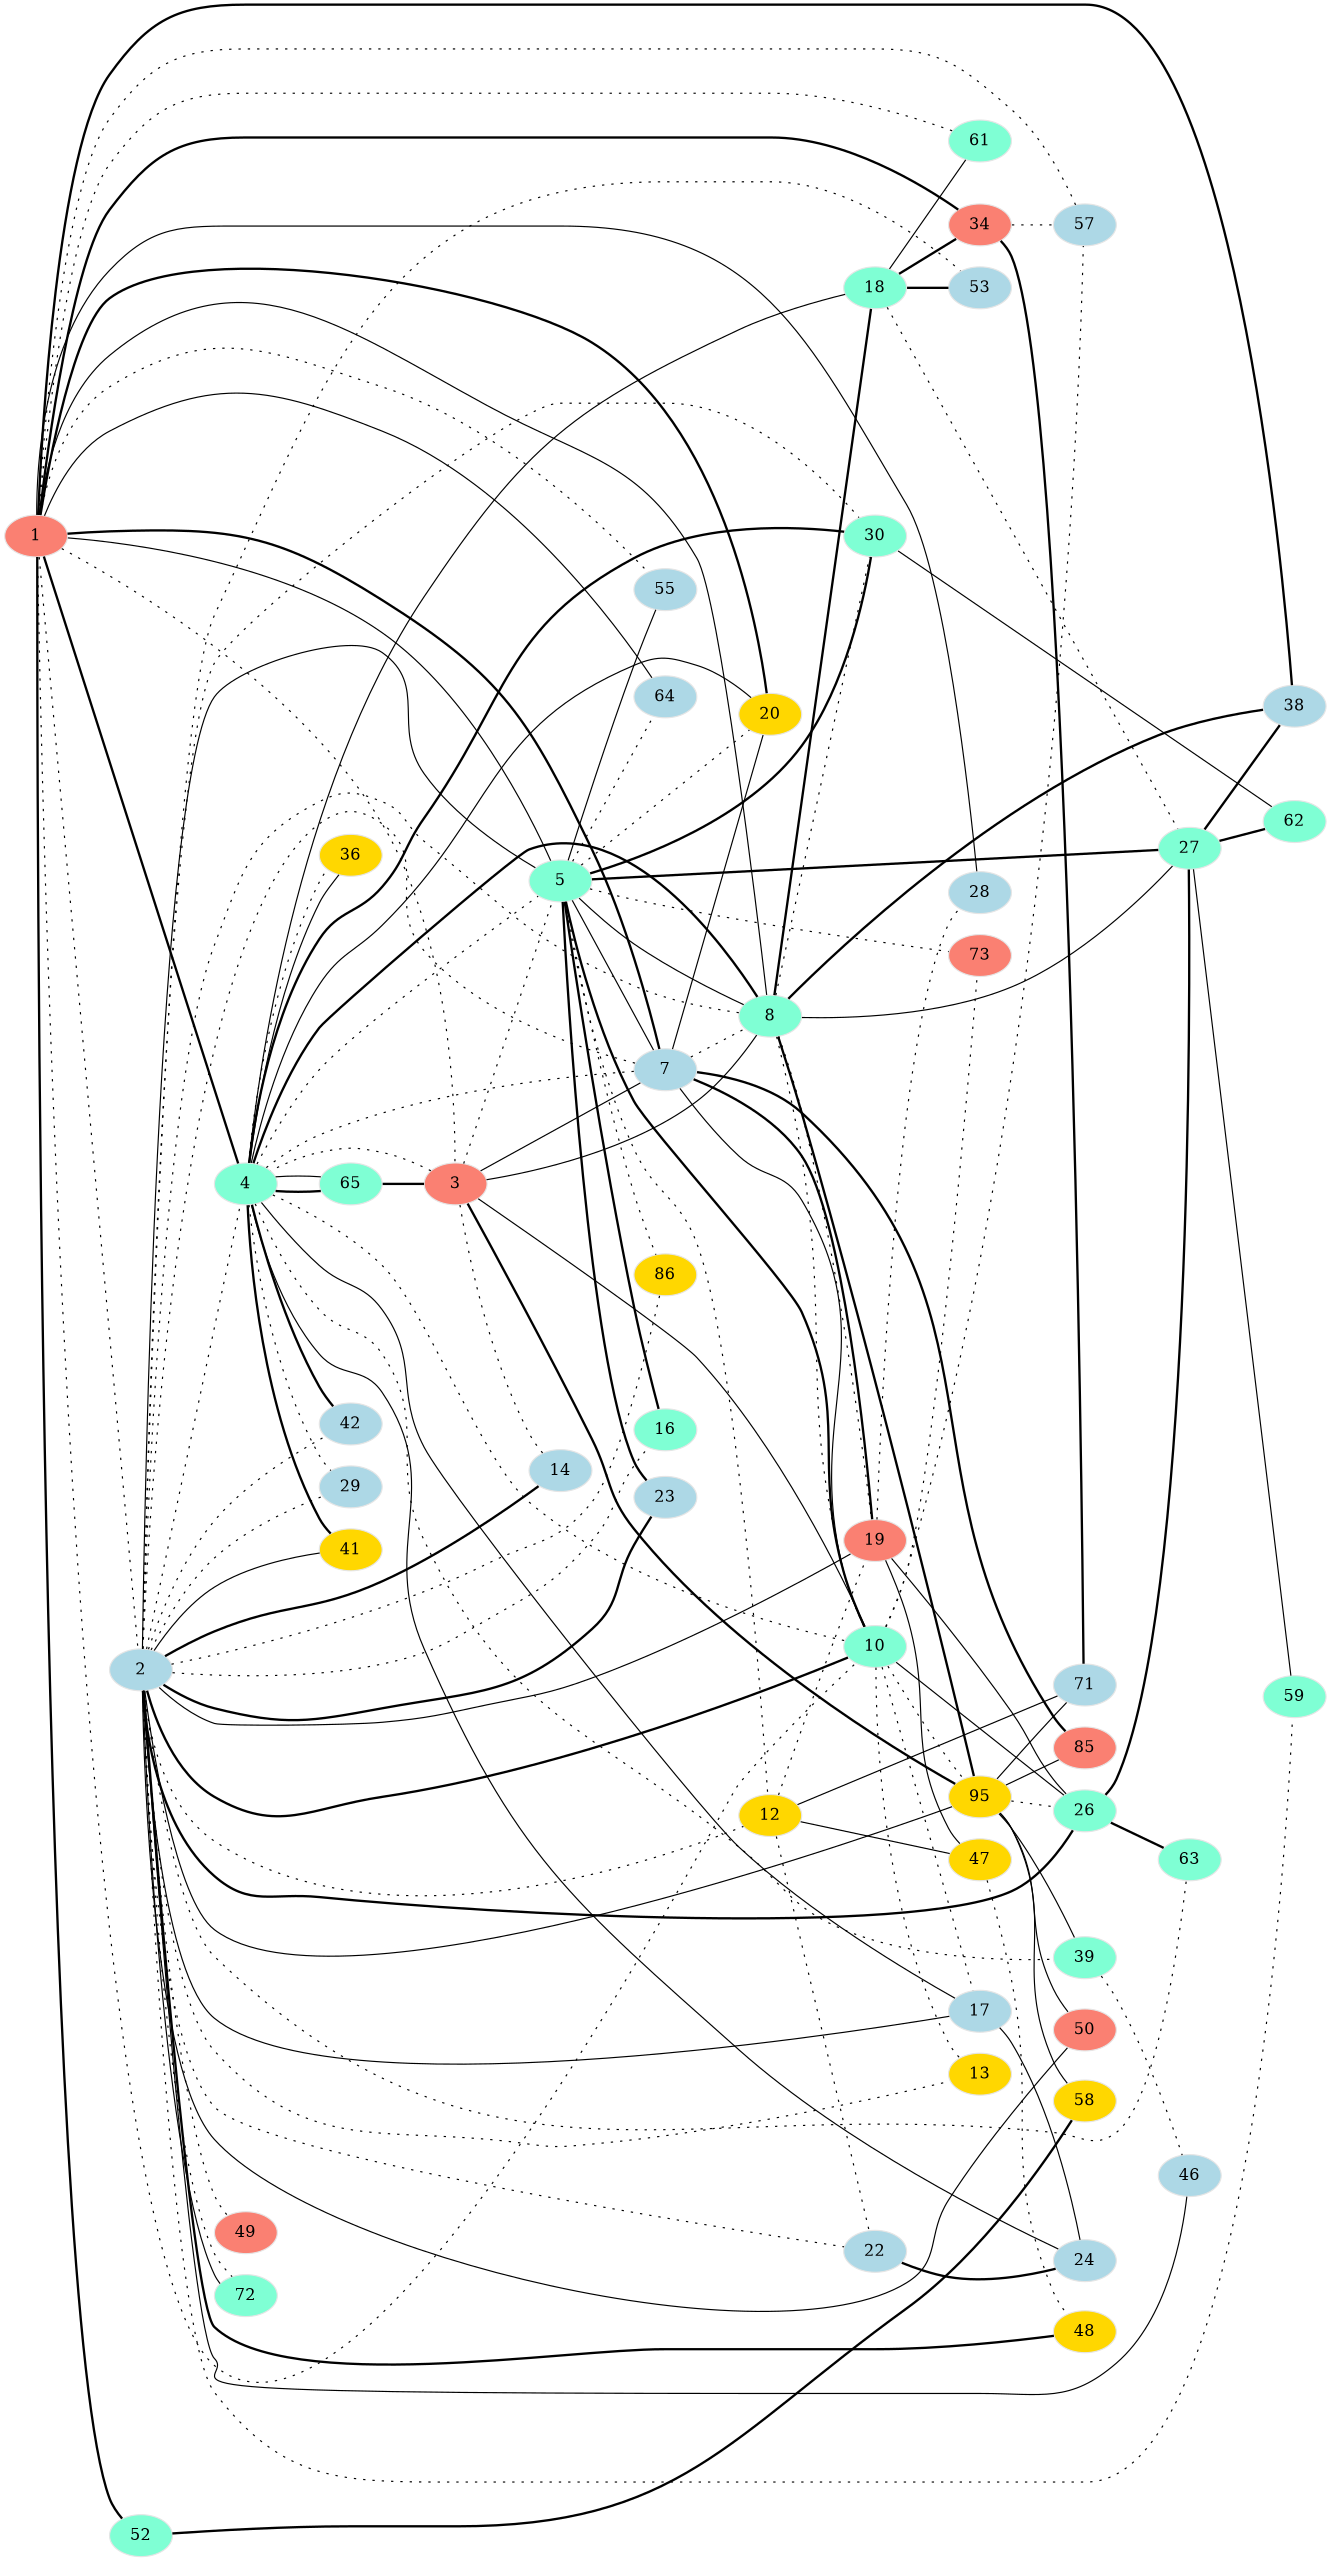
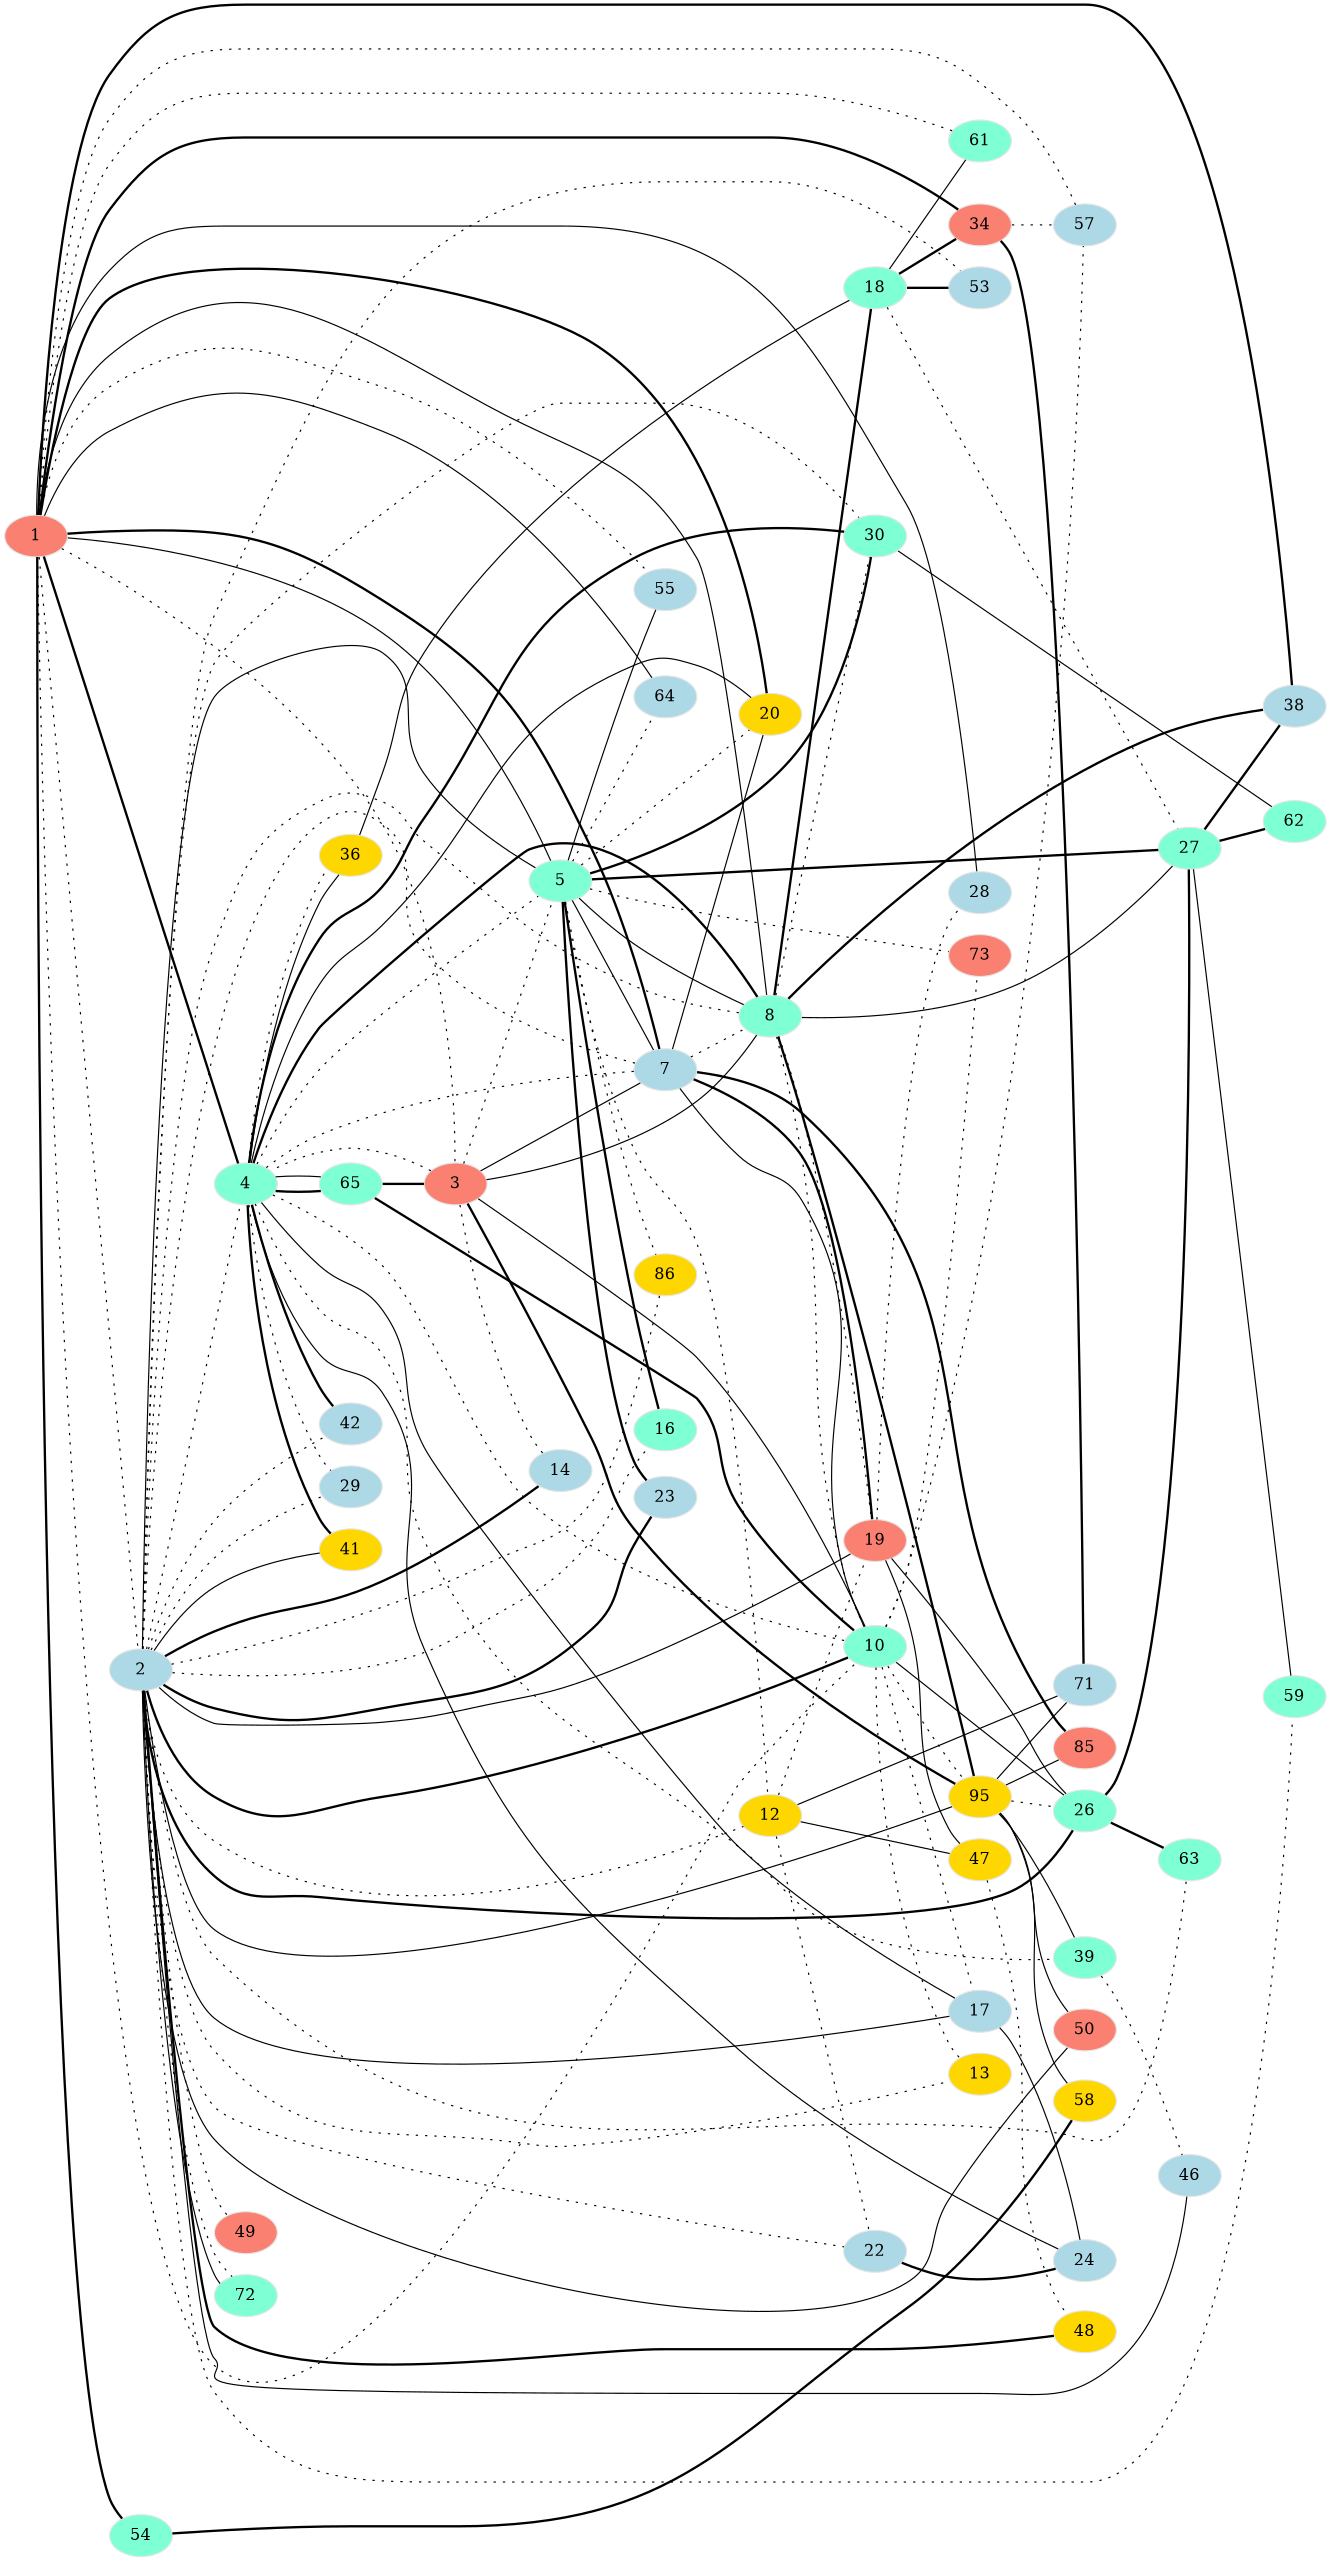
(422, 600) -> (542, 515)
(754, 1249) -> (658, 1373)
(141, 2536) -> (141, 2536)
